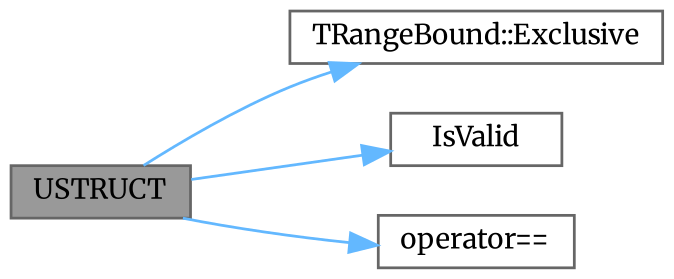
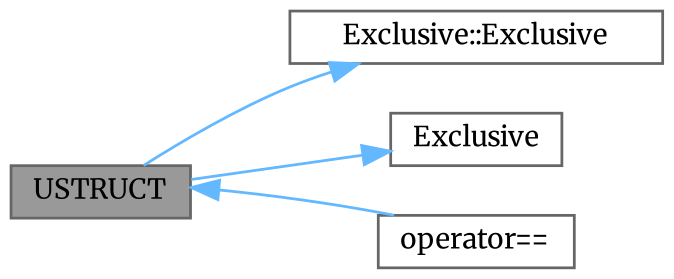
(476, 37) -> (476, 37)
(476, 139) -> (476, 139)
(266, 232) -> (307, 201)
